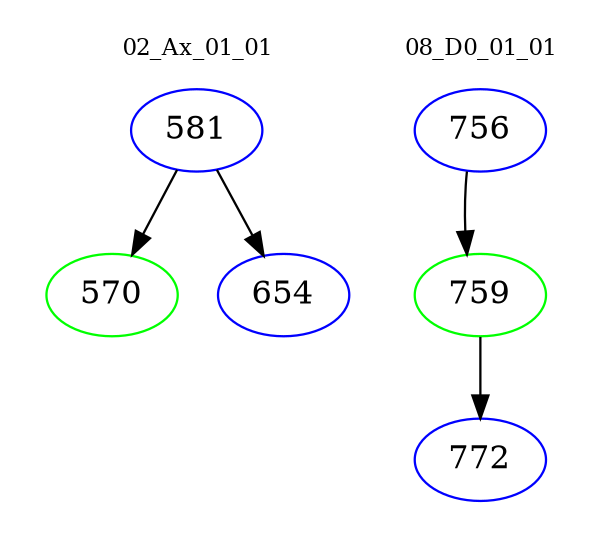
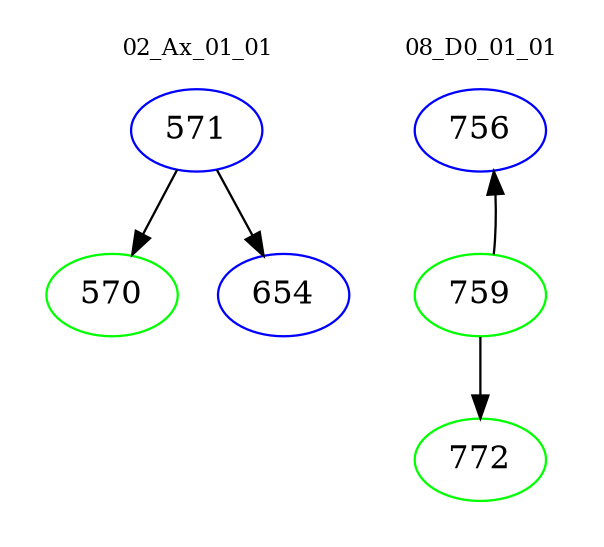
(197, 130) -> (197, 130)
(465, 201) -> (496, 225)
(480, 460) -> (480, 460)
